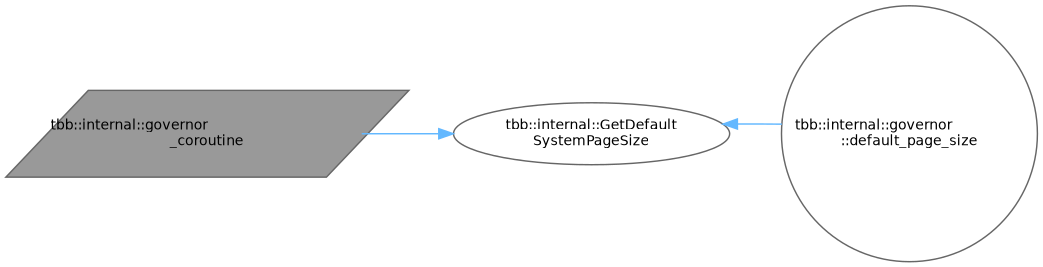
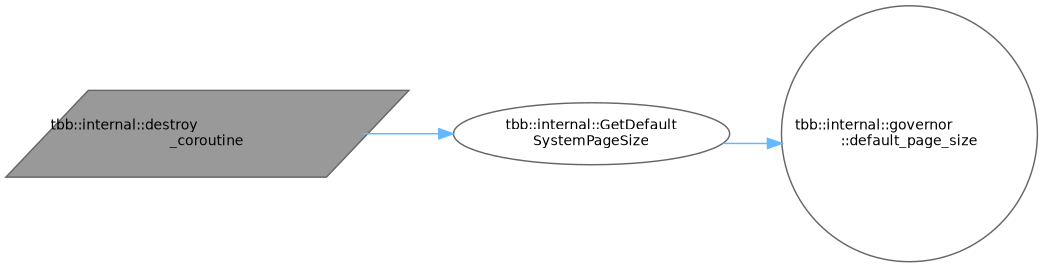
(760, 124) -> (745, 143)
(207, 134) -> (207, 134)
